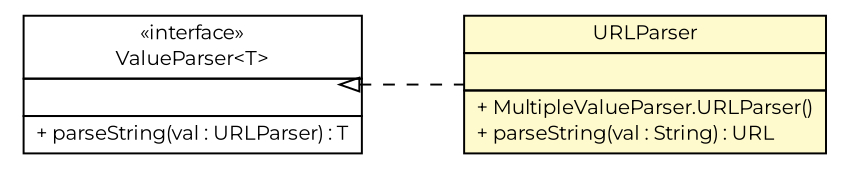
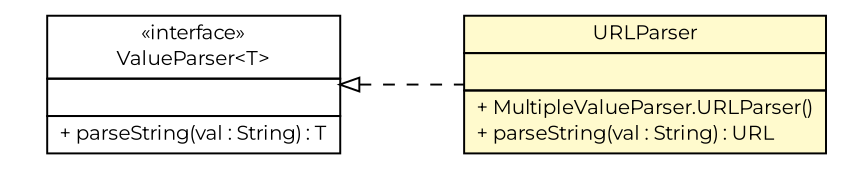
(193, 134) -> (194, 134)
